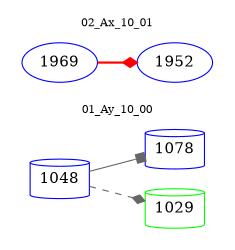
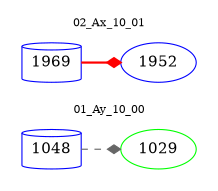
(60, 63) -> (52, 63)
(175, 149) -> none
(175, 208) -> (158, 149)
